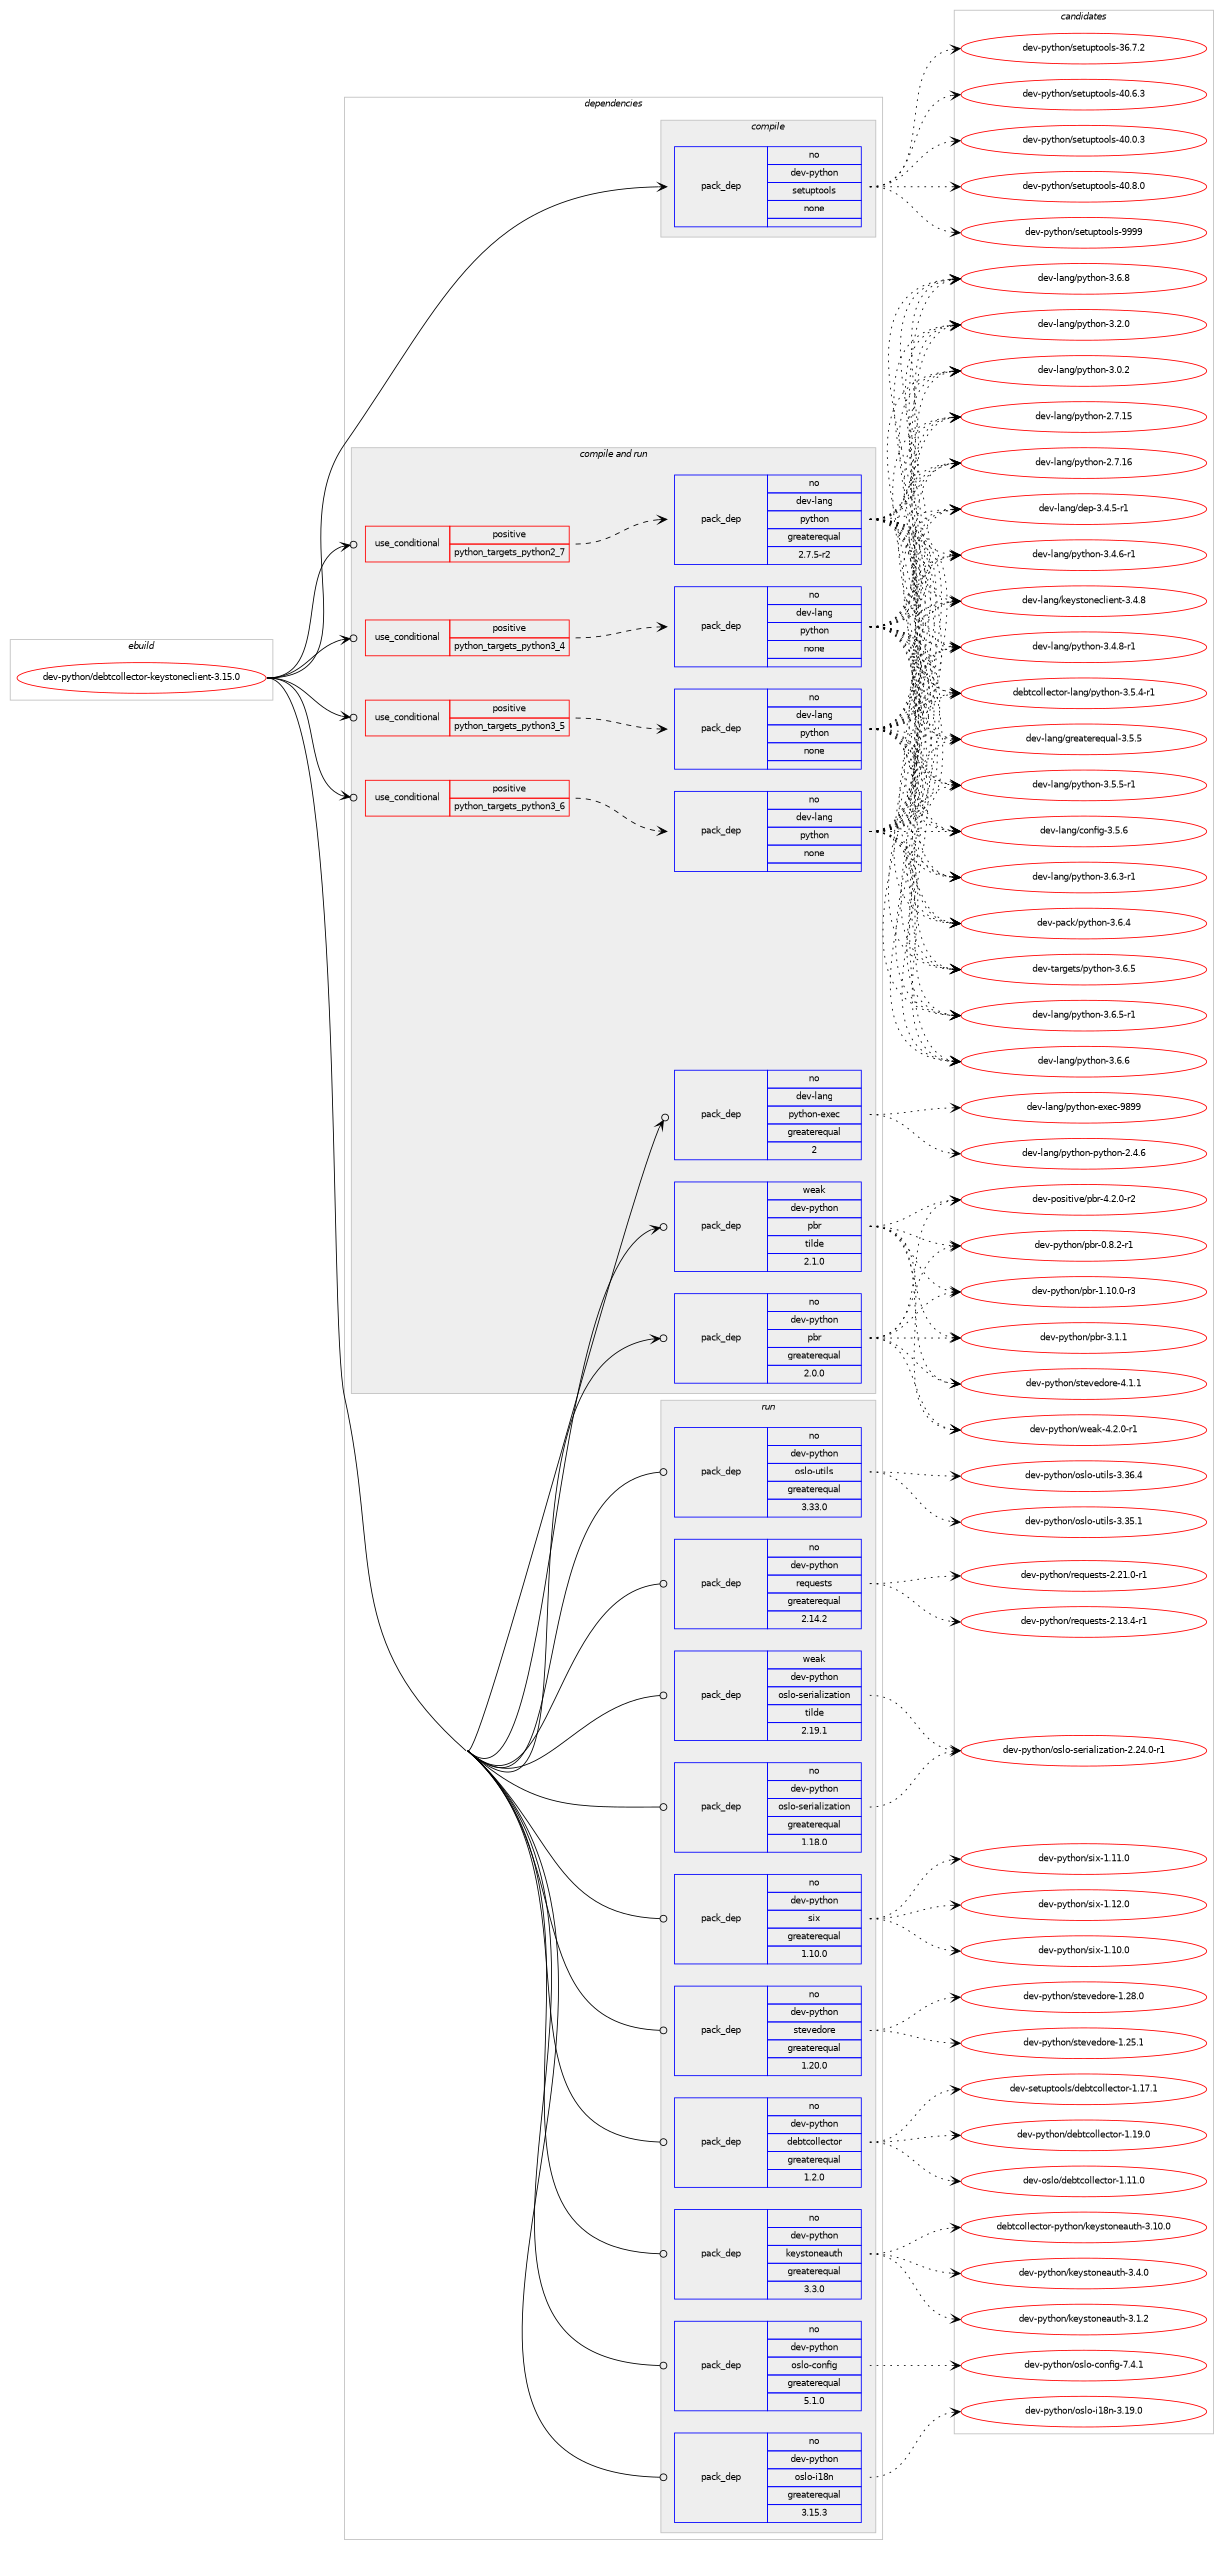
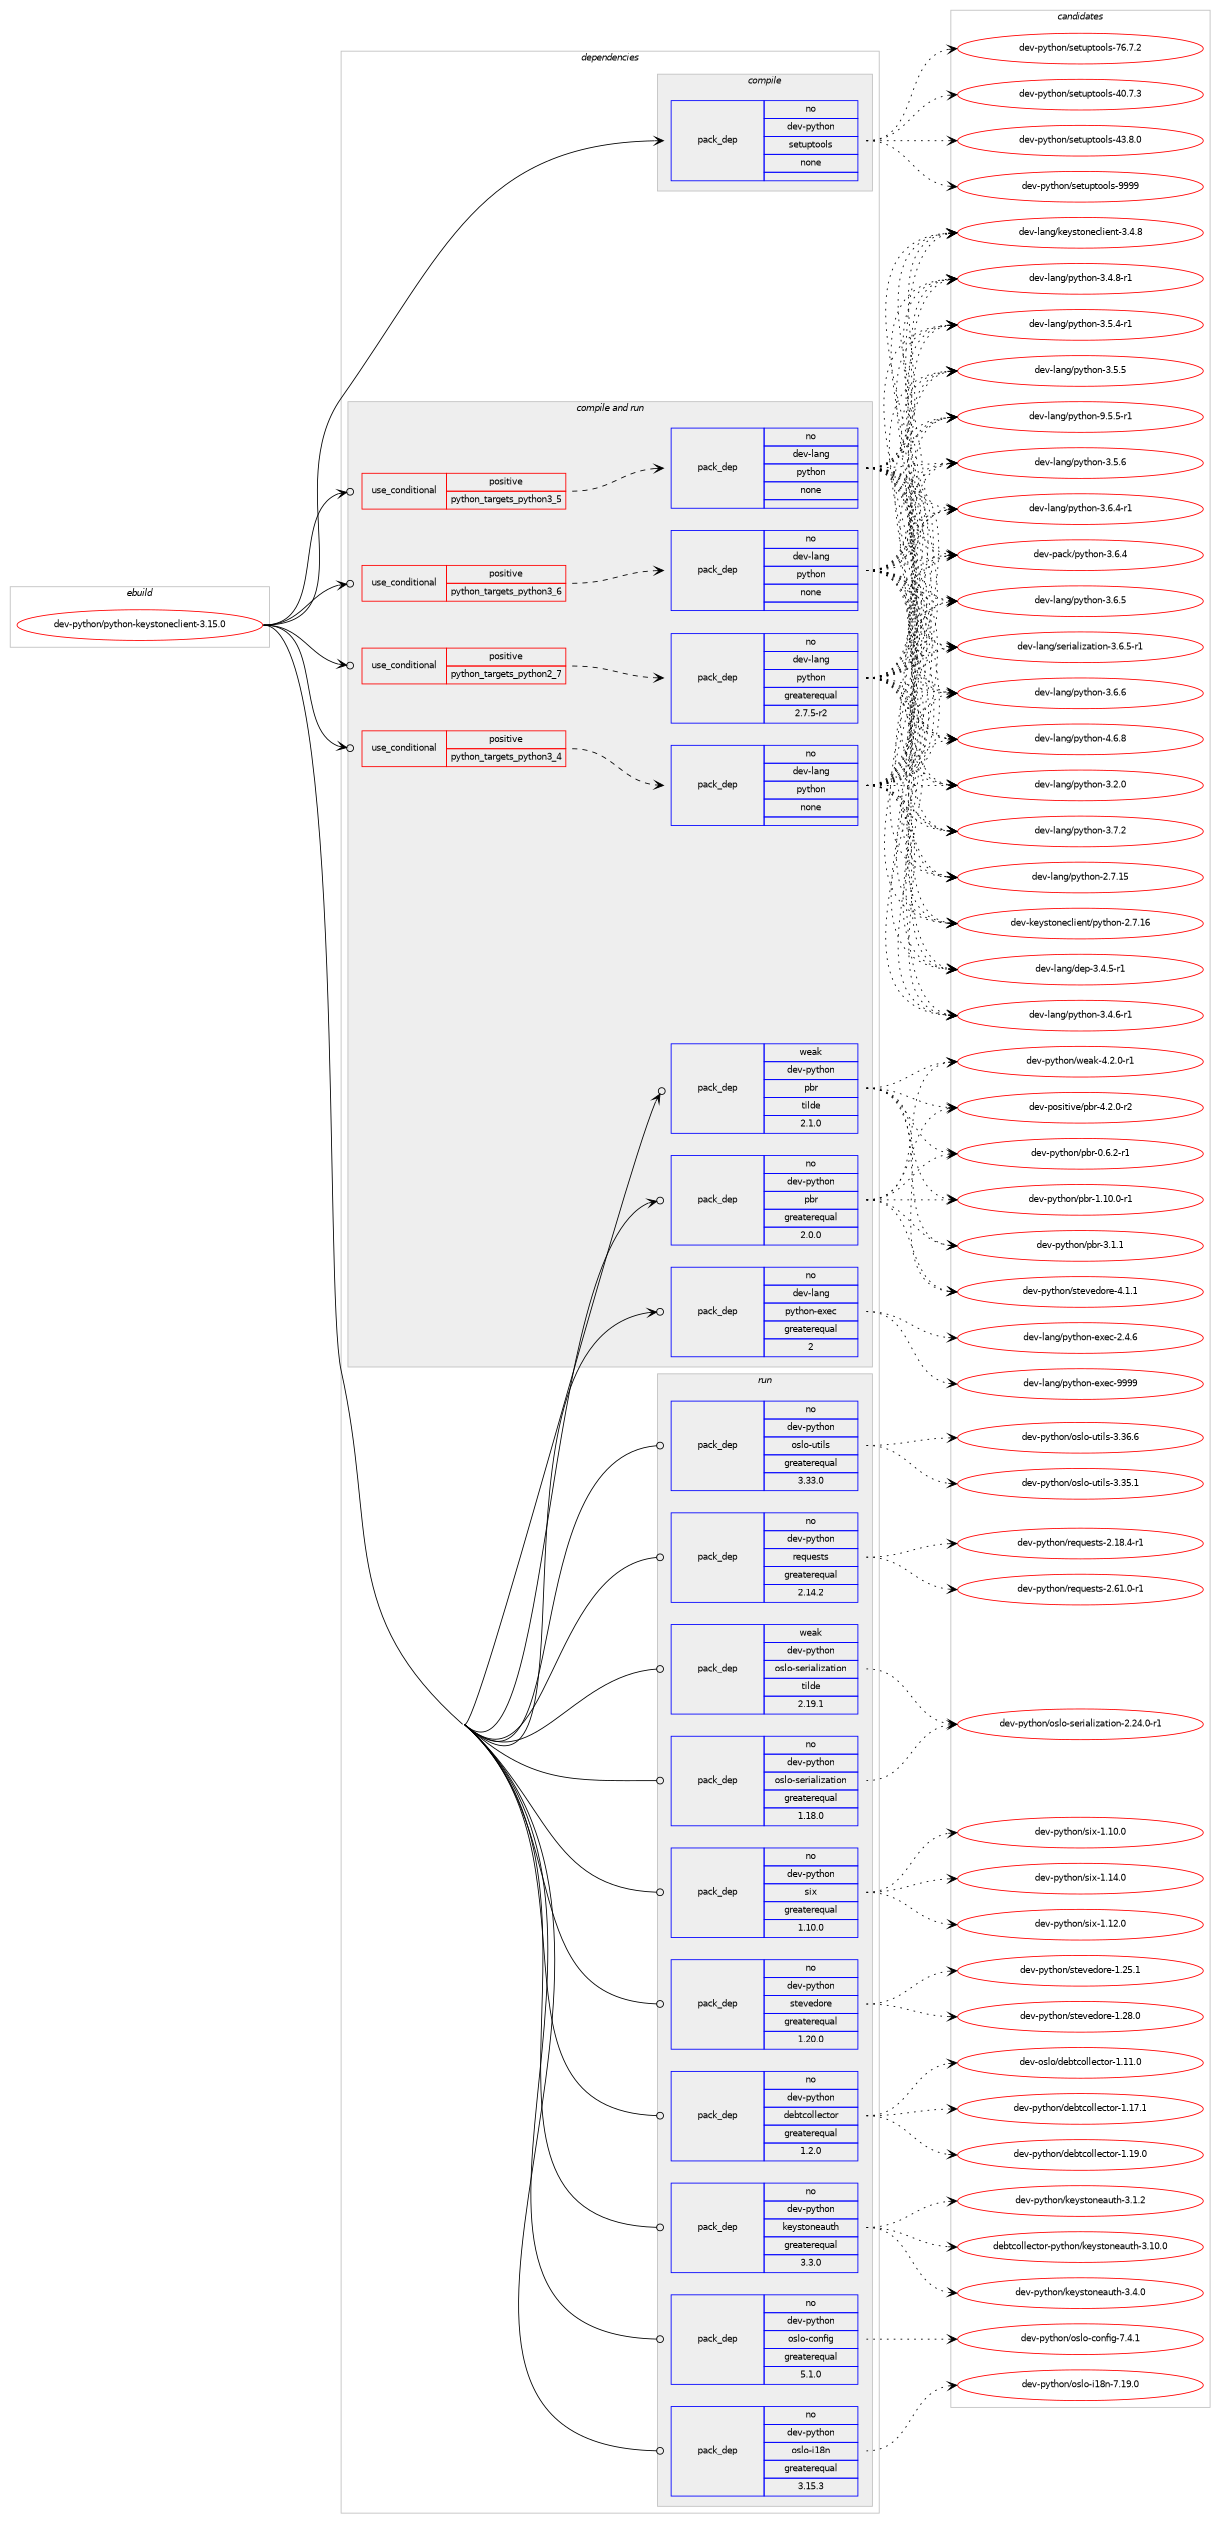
(1084, 49) -> (1080, 49)
(1084, 95) -> none
(1084, 141) -> (1080, 95)
(1084, 187) -> (1080, 141)
(1084, 279) -> (1080, 739)
(1084, 371) -> (1080, 831)
(1084, 463) -> (1080, 924)
(142, 678) -> (140, 625)
(1084, 693) -> (1080, 325)
(1084, 739) -> (1080, 371)
(1084, 785) -> (1080, 417)
(1084, 831) -> (1080, 463)
(1084, 878) -> (1080, 509)
(1084, 970) -> (1080, 601)
(1084, 1016) -> (1080, 647)
(1084, 1108) -> (1080, 1384)
(1084, 1154) -> (1080, 1338)
(1084, 1246) -> (1080, 1154)
(1084, 1292) -> (1080, 1200)
(1084, 1476) -> (1080, 1438)
(1084, 1576) -> (1080, 1590)
(1084, 1622) -> (1080, 1544)
(1084, 1859) -> (1080, 1879)
(1084, 2089) -> (1080, 2109)
(1084, 2412) -> (1080, 2385)
